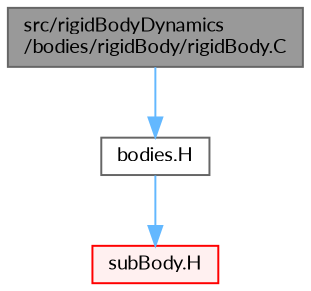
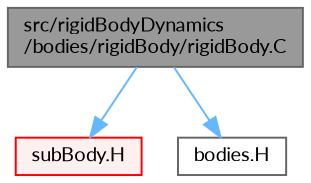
(155, 201) -> (119, 94)
